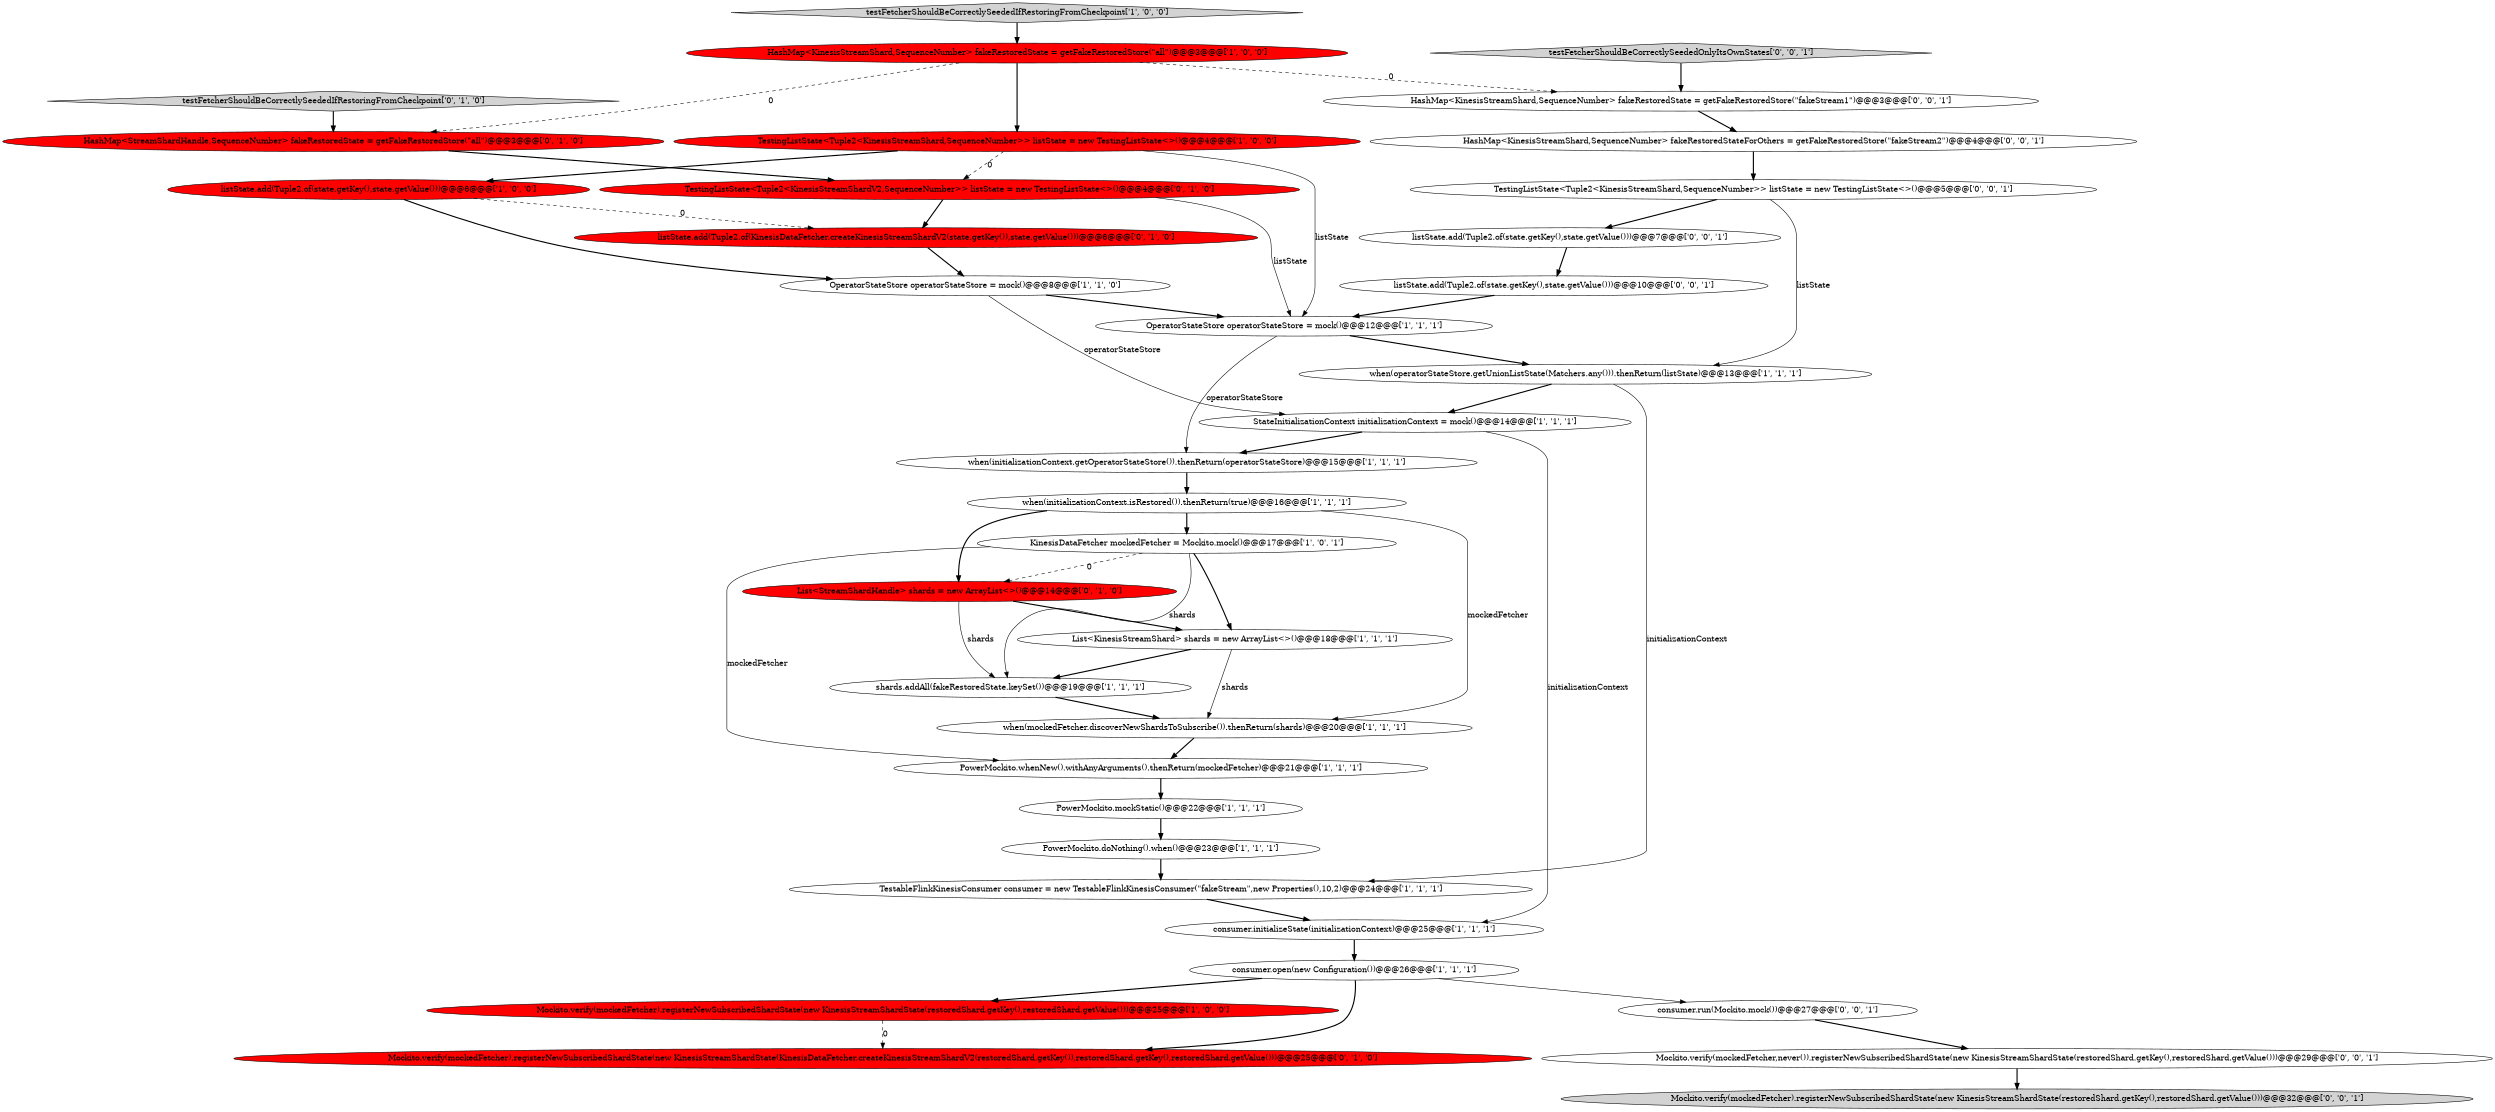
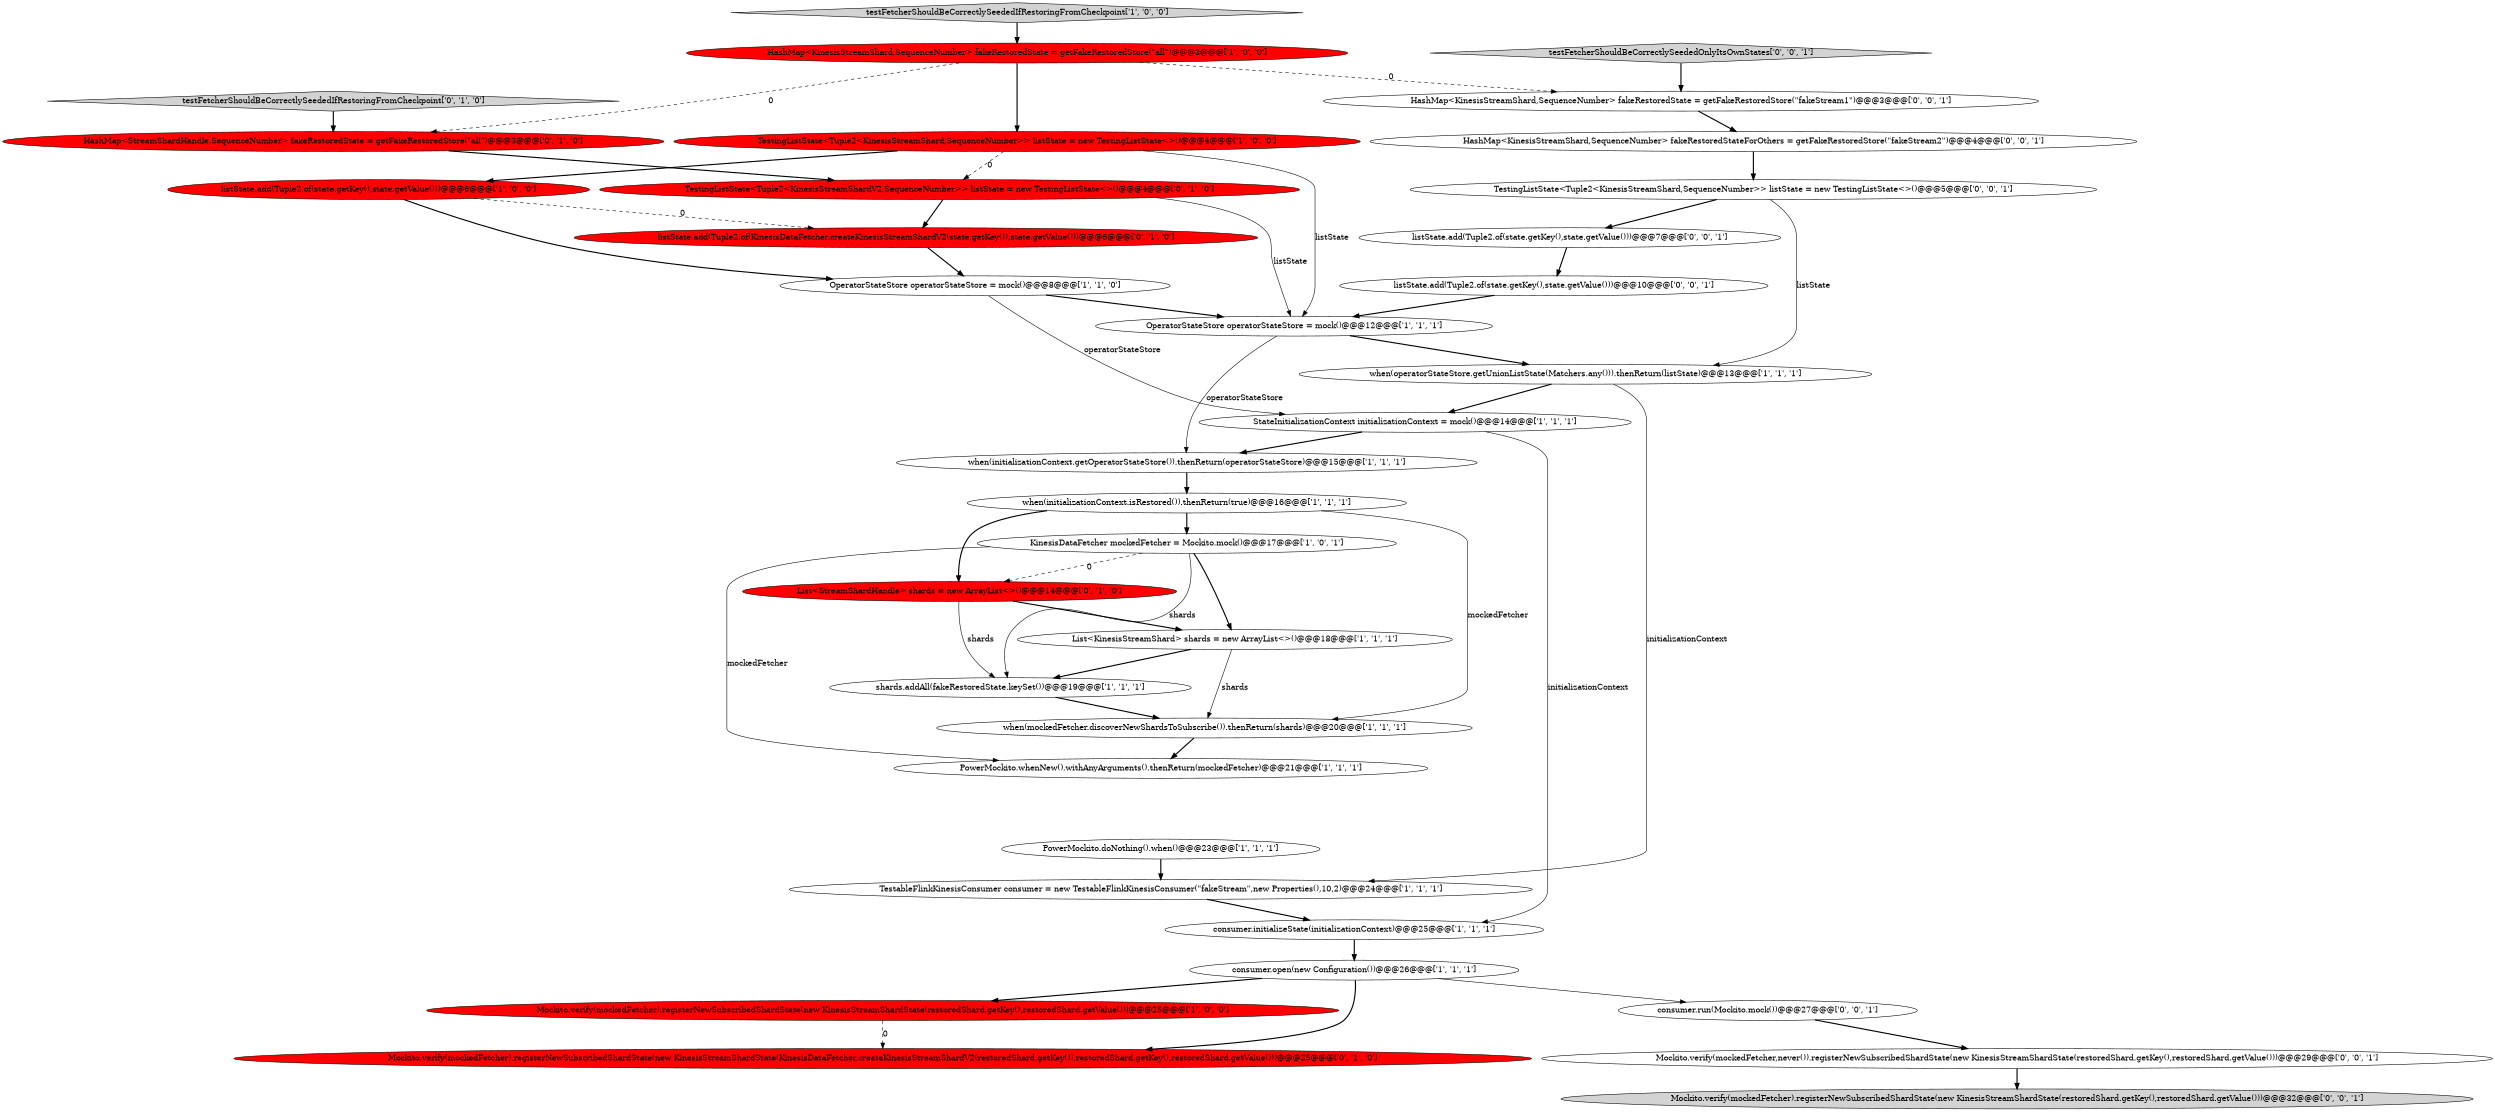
(1161, 809) -> none
